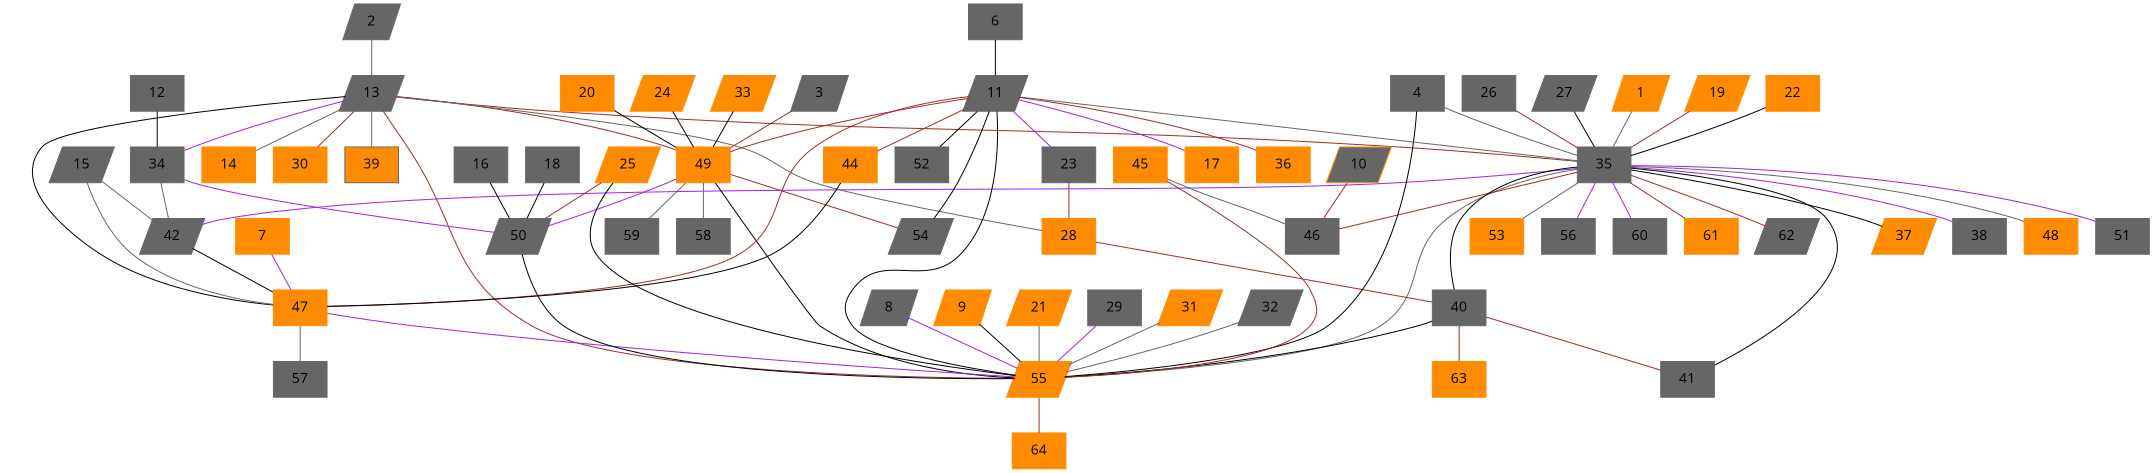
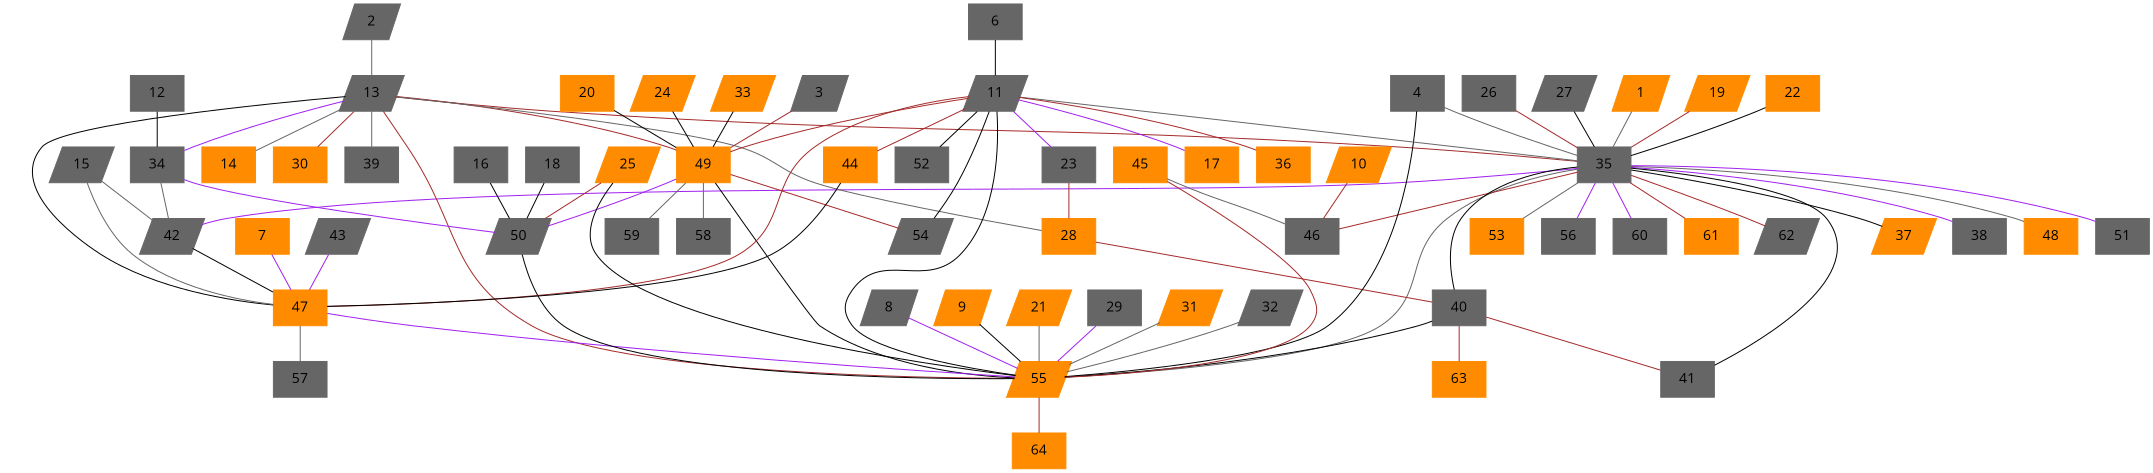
(372, 165) -> (372, 165)
(1359, 165) -> (1359, 165)
none -> (338, 236)
